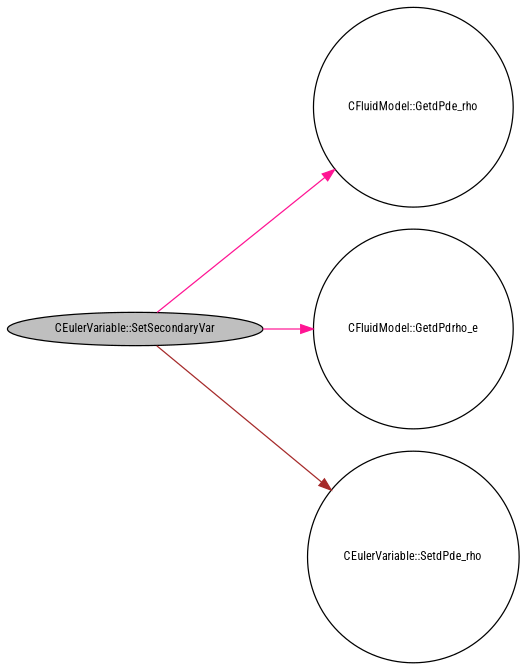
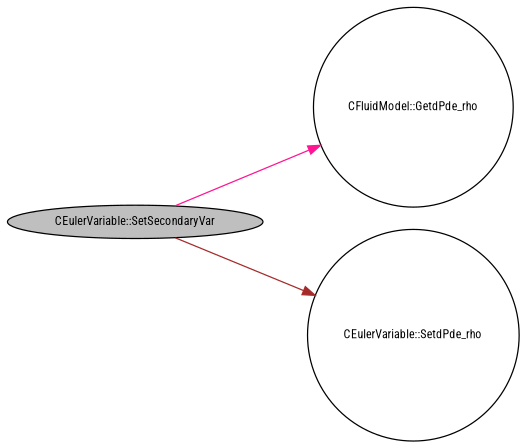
(413, 329) -> none
